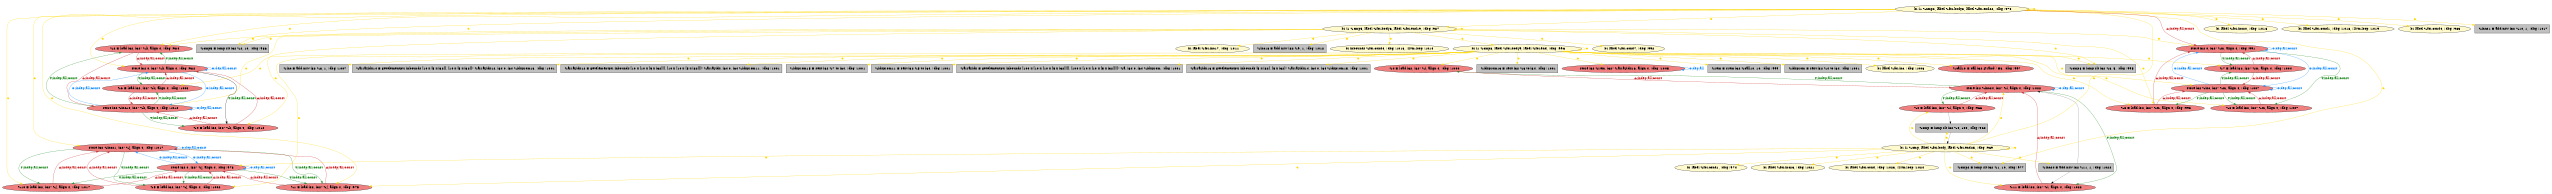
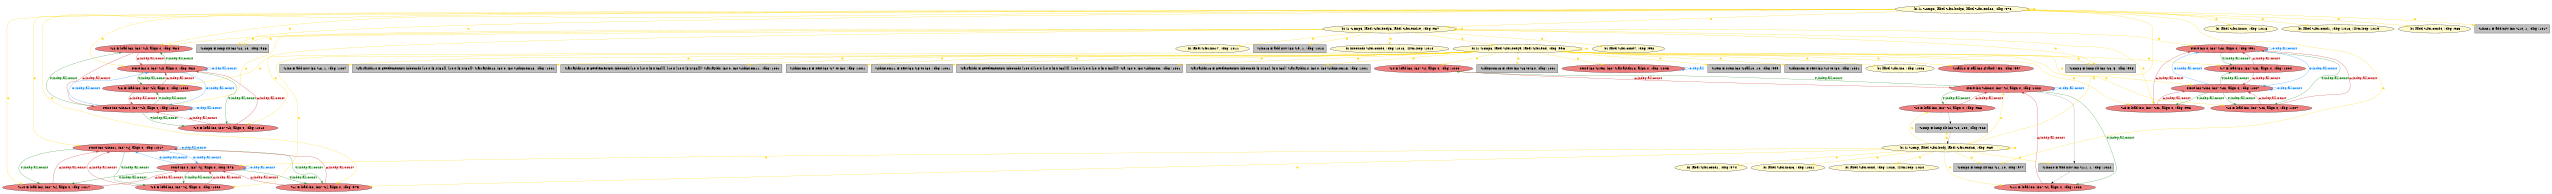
(2159, 20) -> (2348, 73)
(235, 84) -> (235, 84)
(2078, 114) -> (2074, 112)
